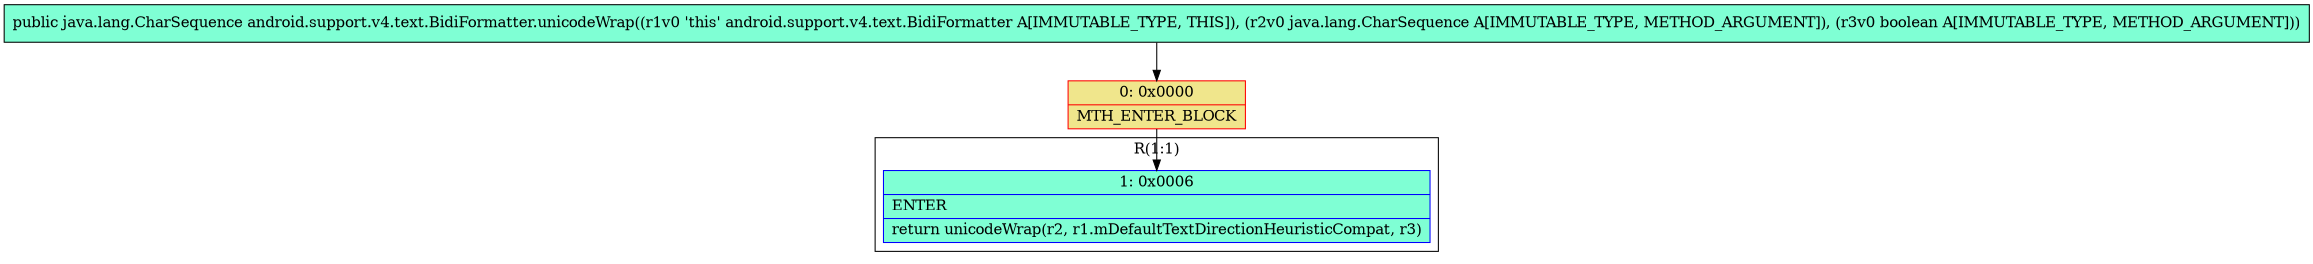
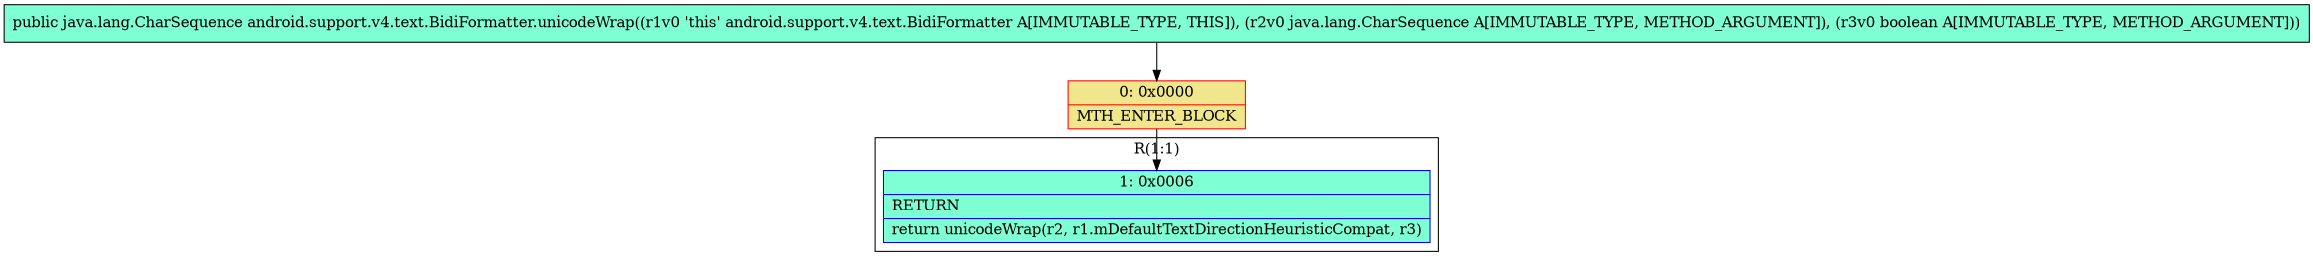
(919, 206) -> (926, 206)
